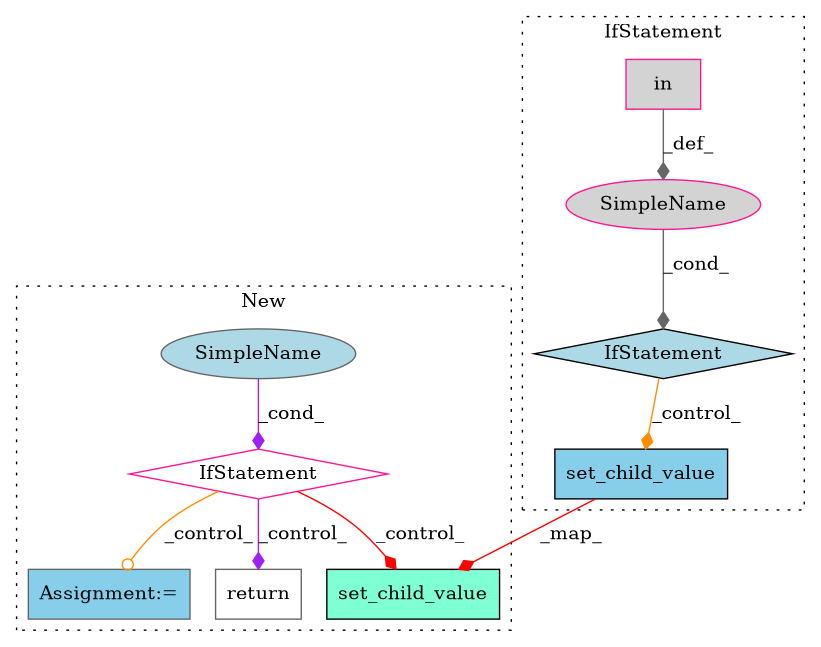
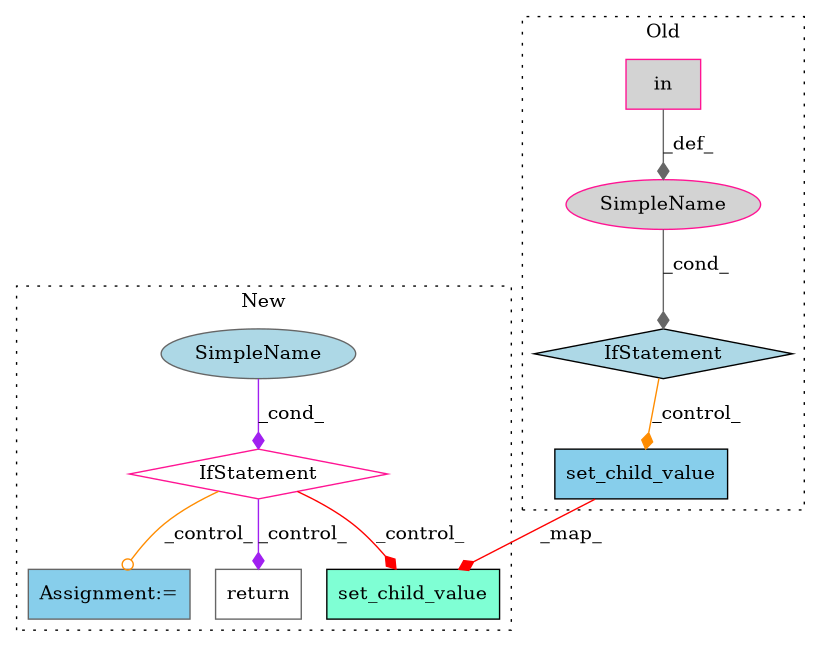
(663, 32) -> (663, 32)
